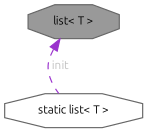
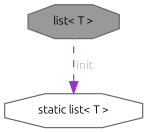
(49, 72) -> (74, 60)
